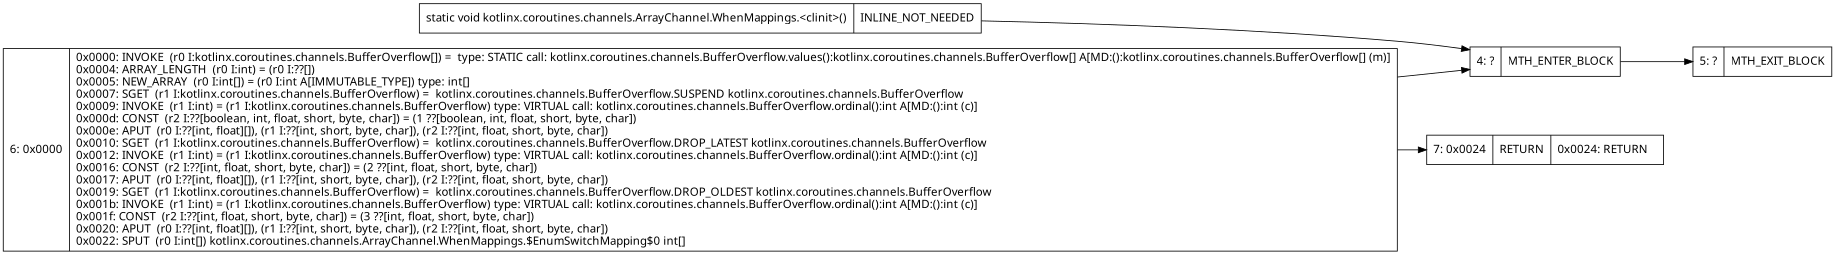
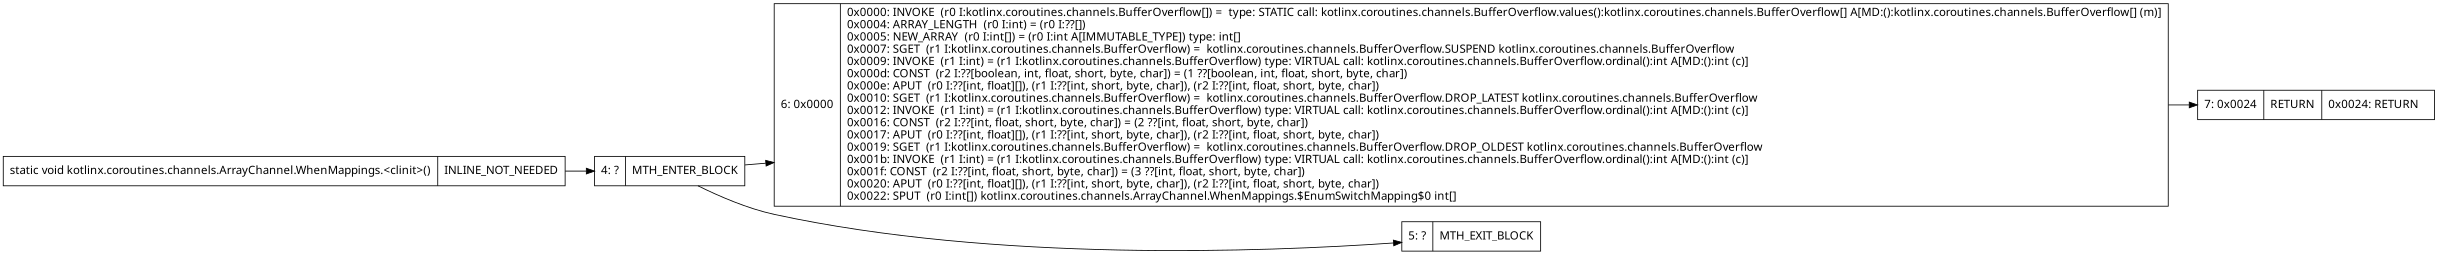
(1430, 74) -> (755, 164)
